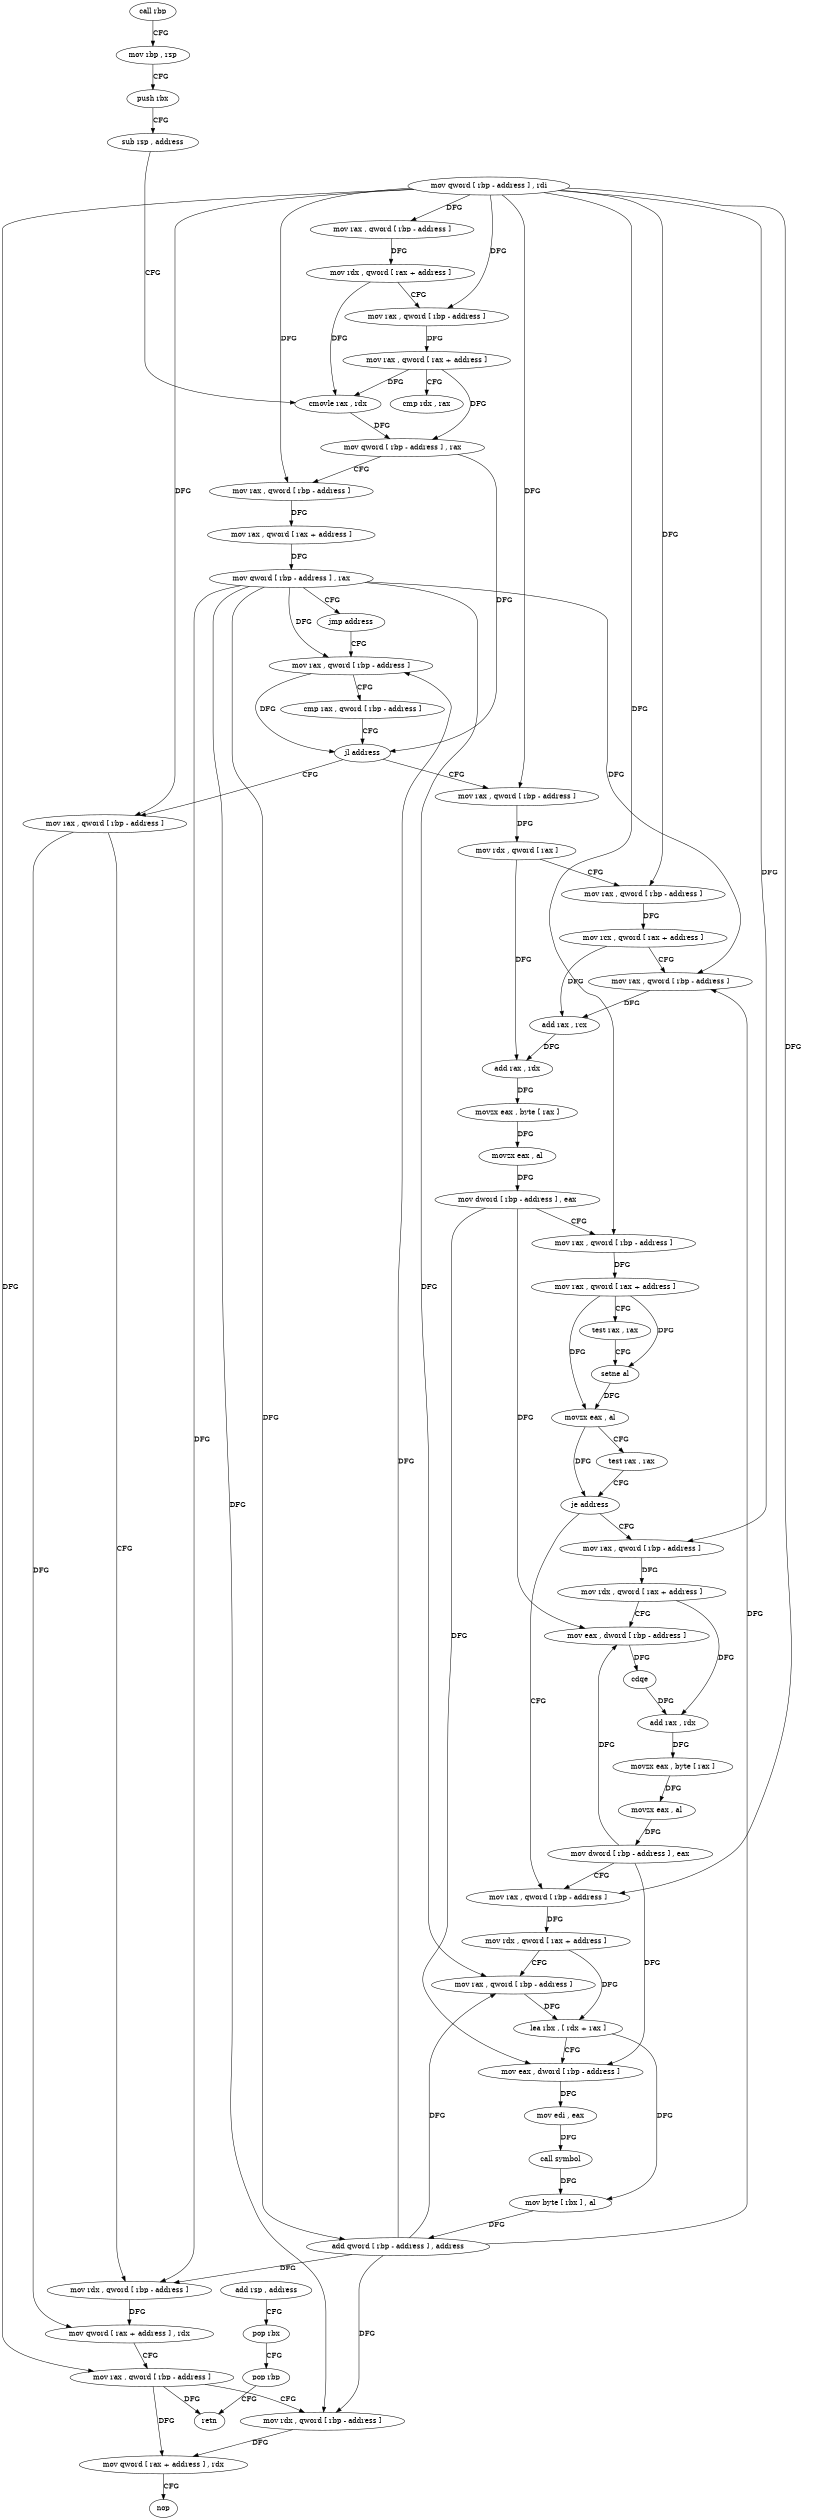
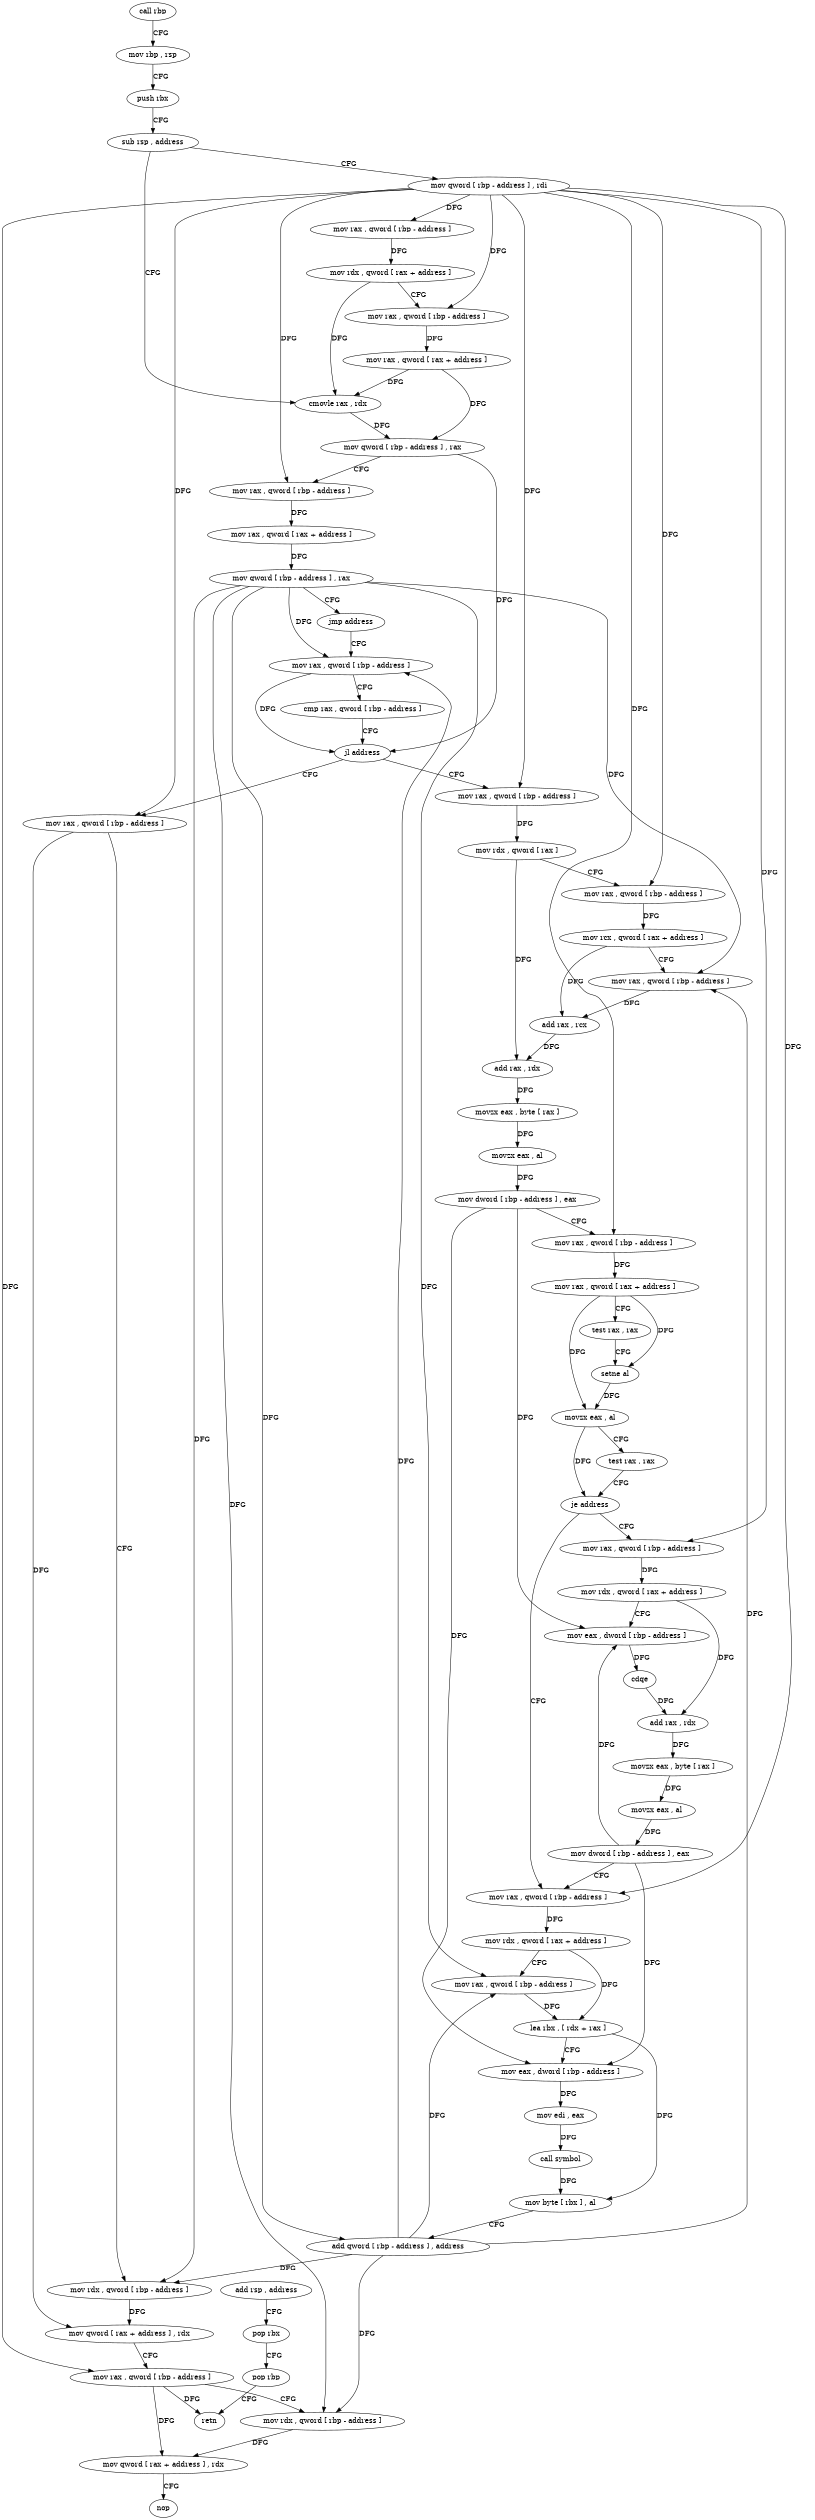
none -> (311, 163)
(427, 404) -> none
(497, 2225) -> (497, 2225)
